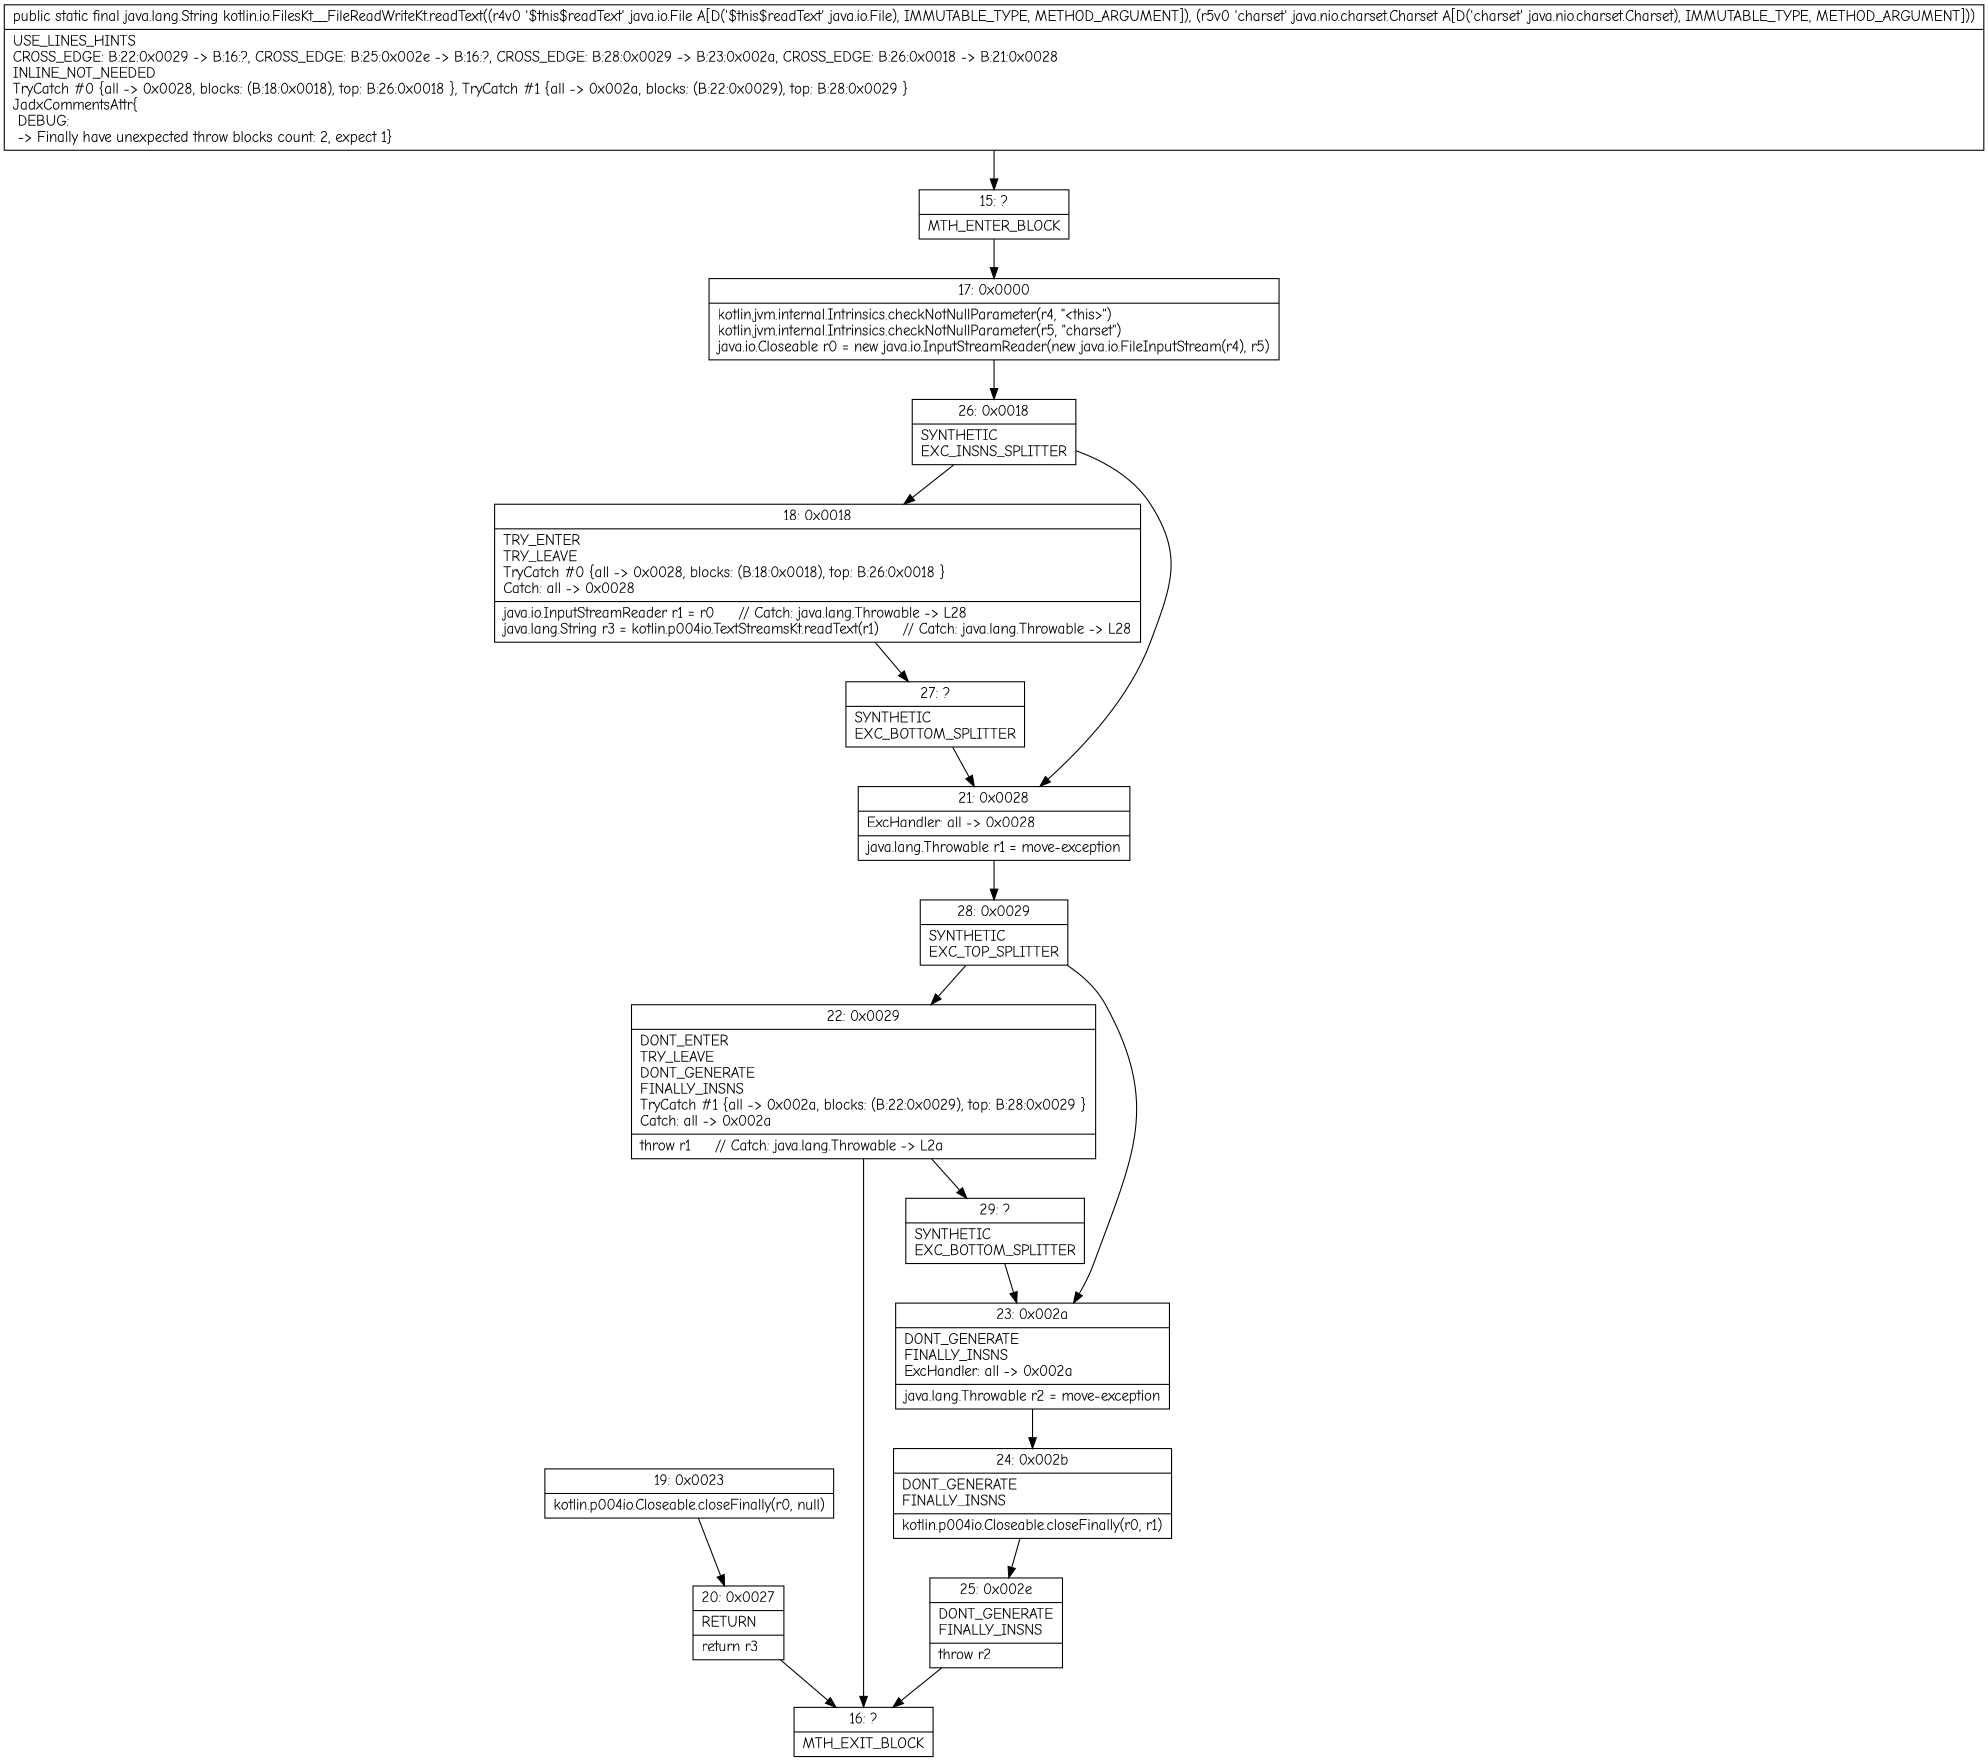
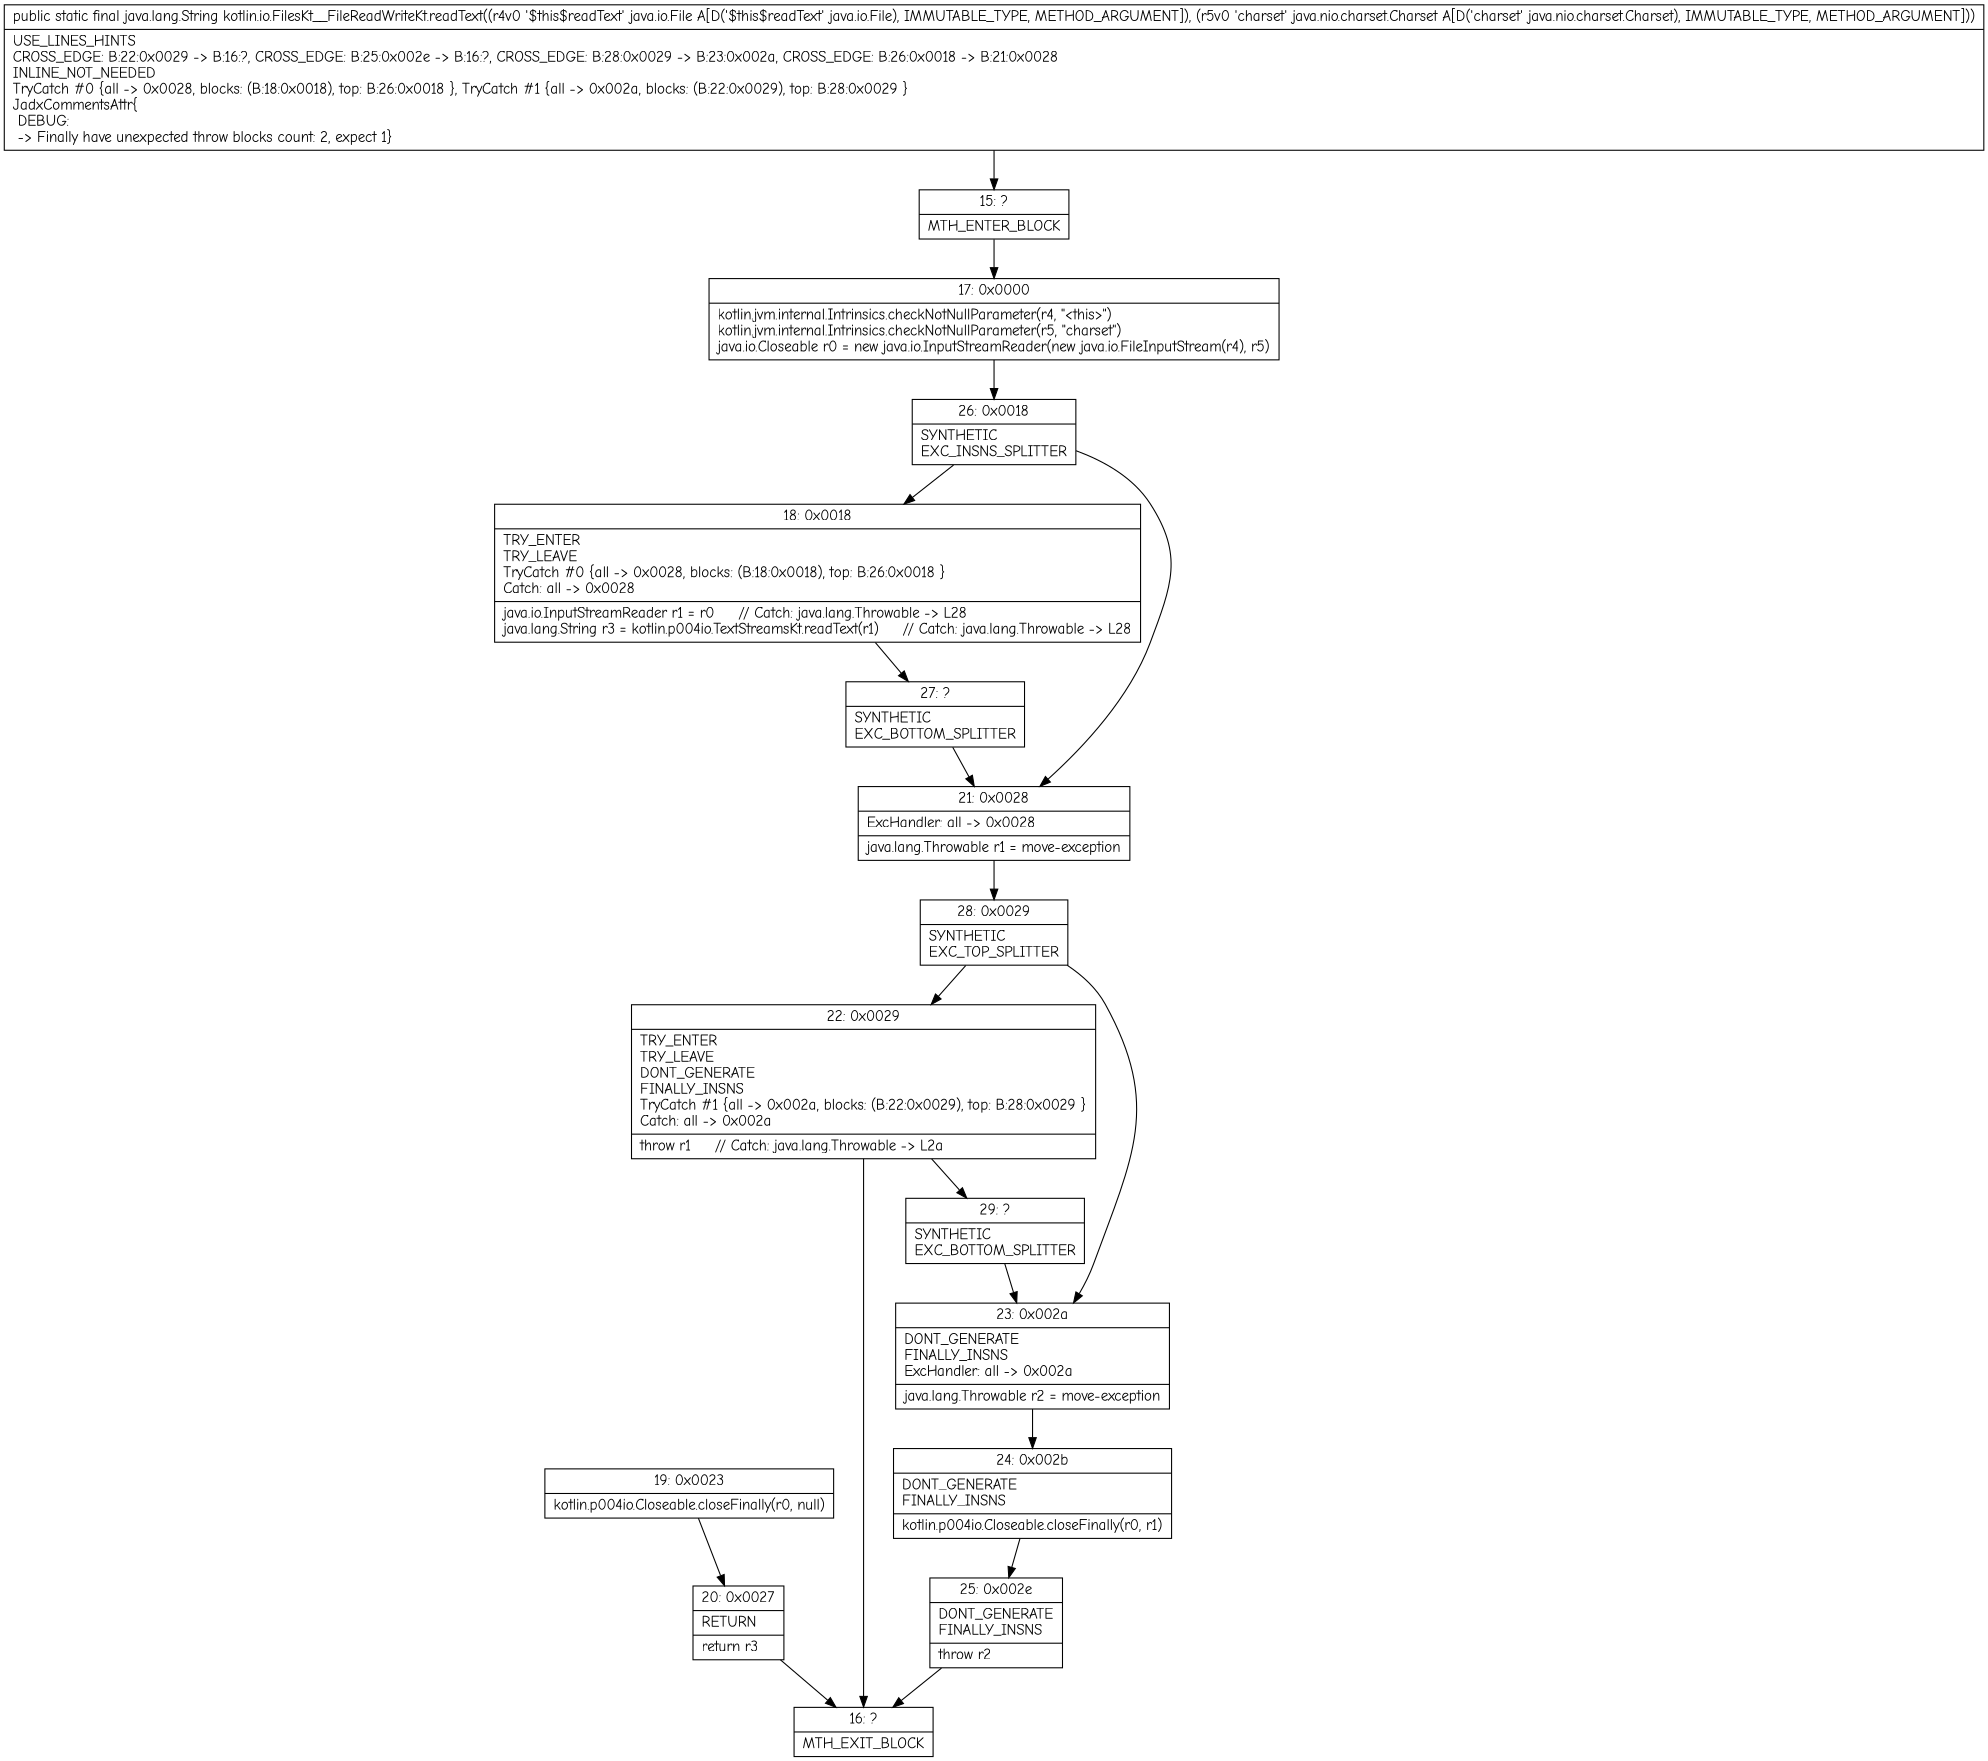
(684, 1041) -> (679, 1041)
